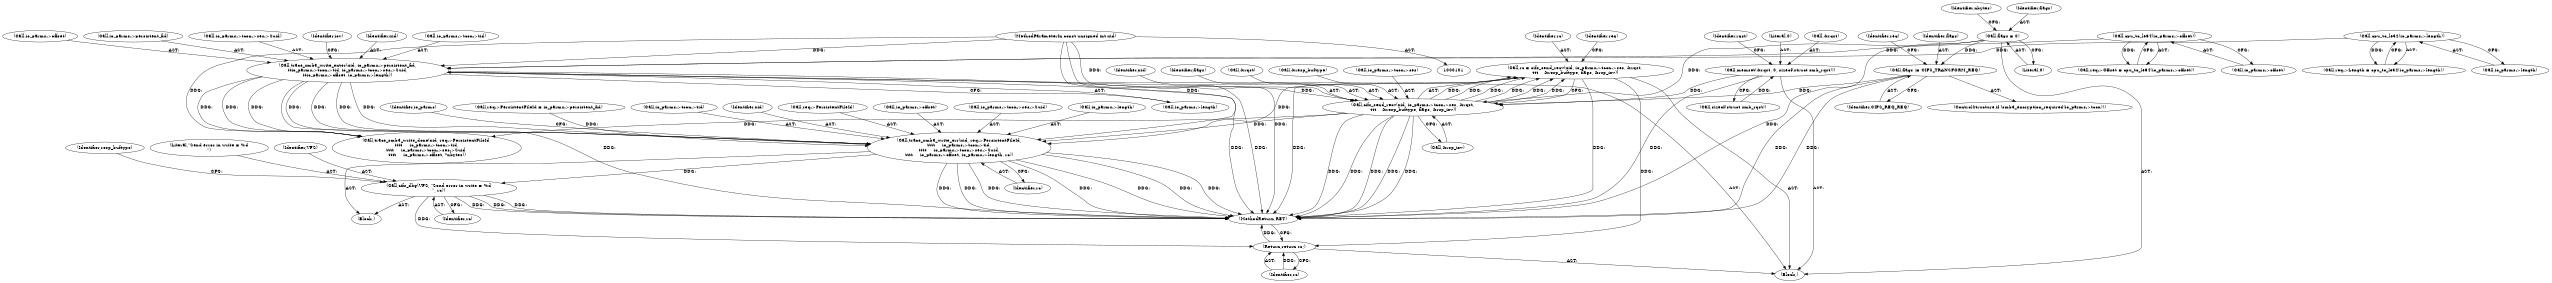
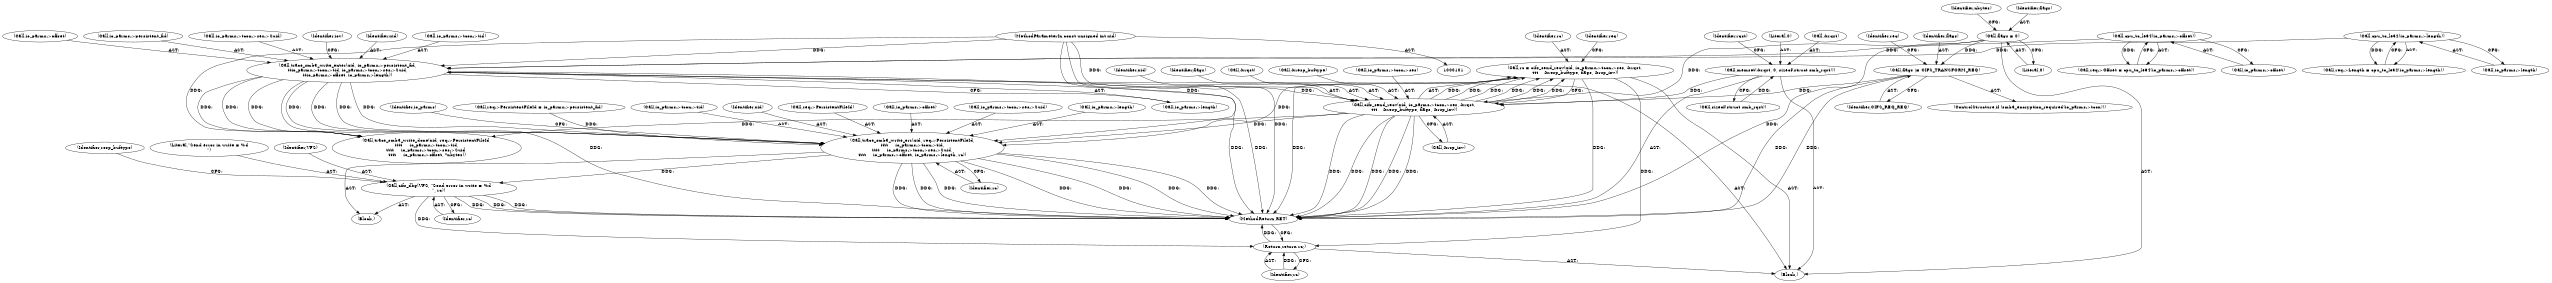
(1657, 148) -> (1656, 148)
